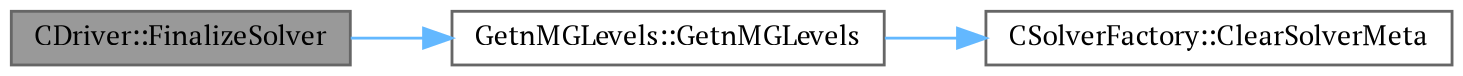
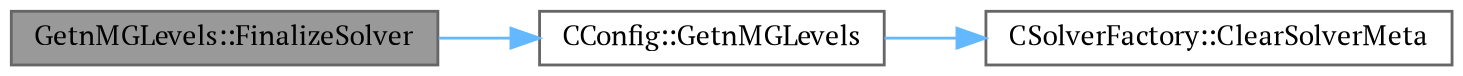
(181, 38) -> (225, 38)
(668, 38) -> (712, 38)
